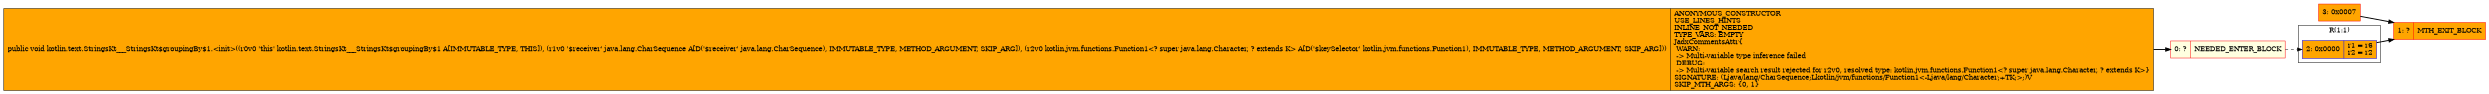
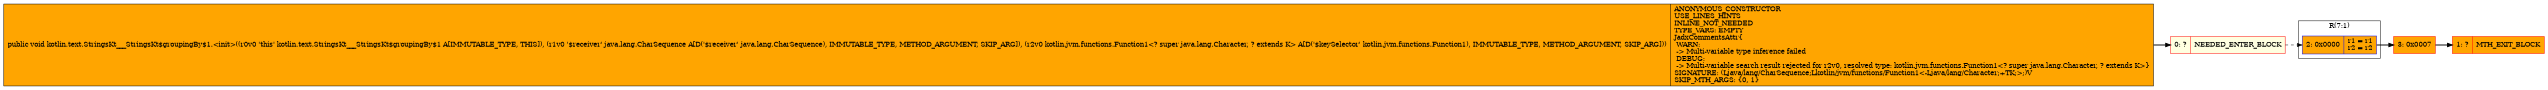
(2339, 31) -> (2339, 26)
(2383, 41) -> (2383, 45)
(2360, 46) -> (2360, 41)
